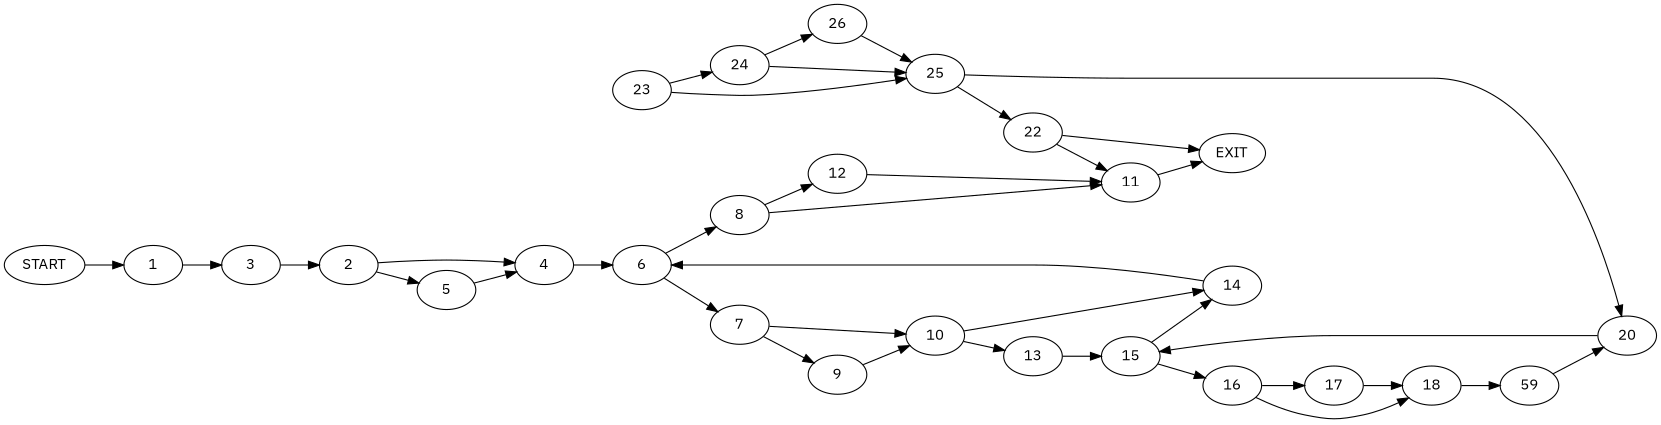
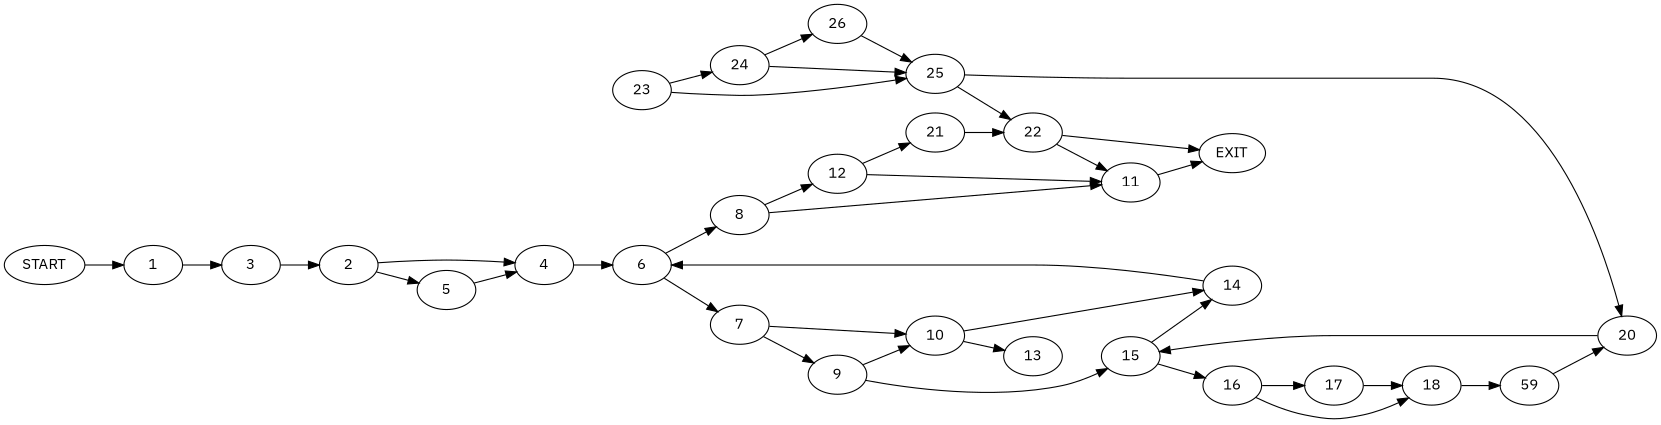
none -> (935, 133)
(1077, 356) -> (983, 392)
